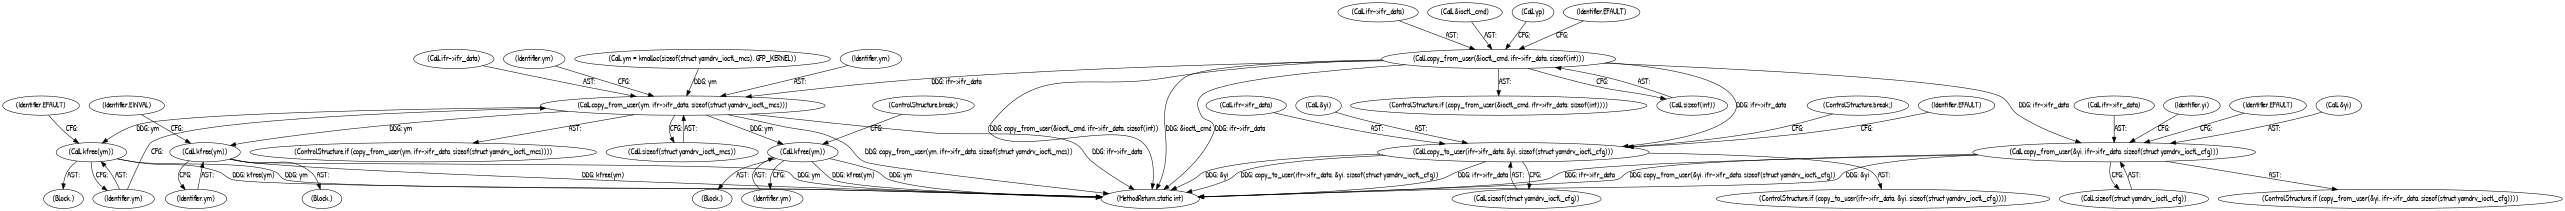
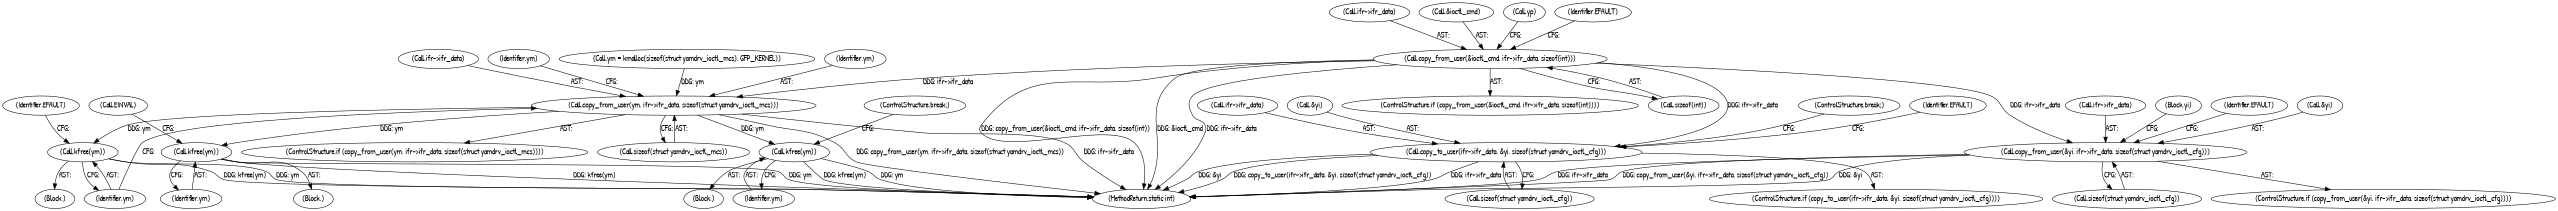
(127, 106) -> (118, 106)
(2192, 106) -> (2178, 106)
